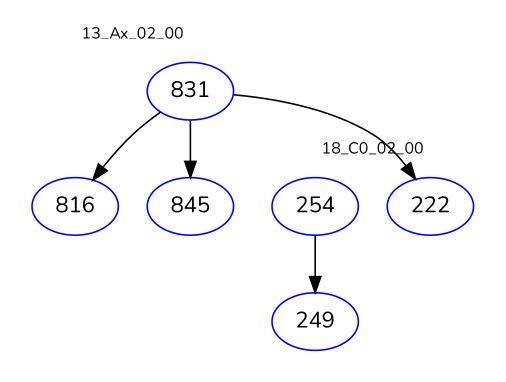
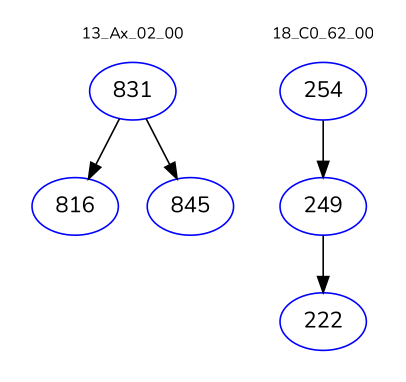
(327, 114) -> (323, 256)
(373, 150) -> (323, 34)
